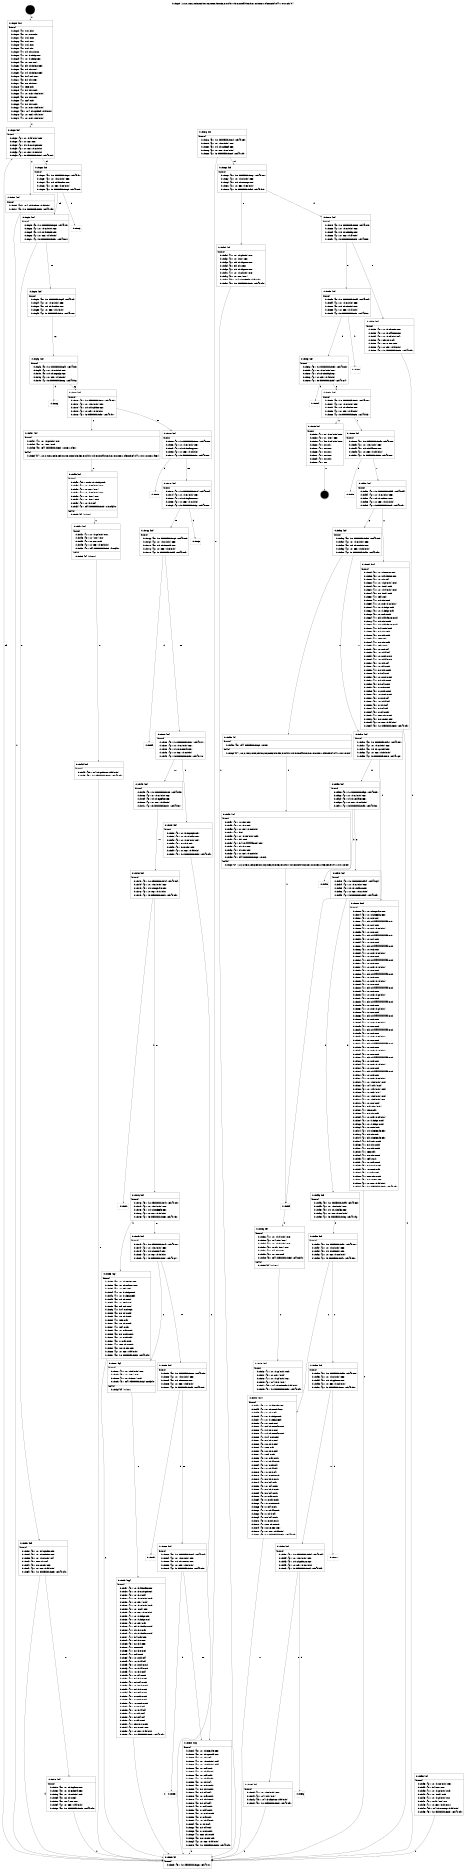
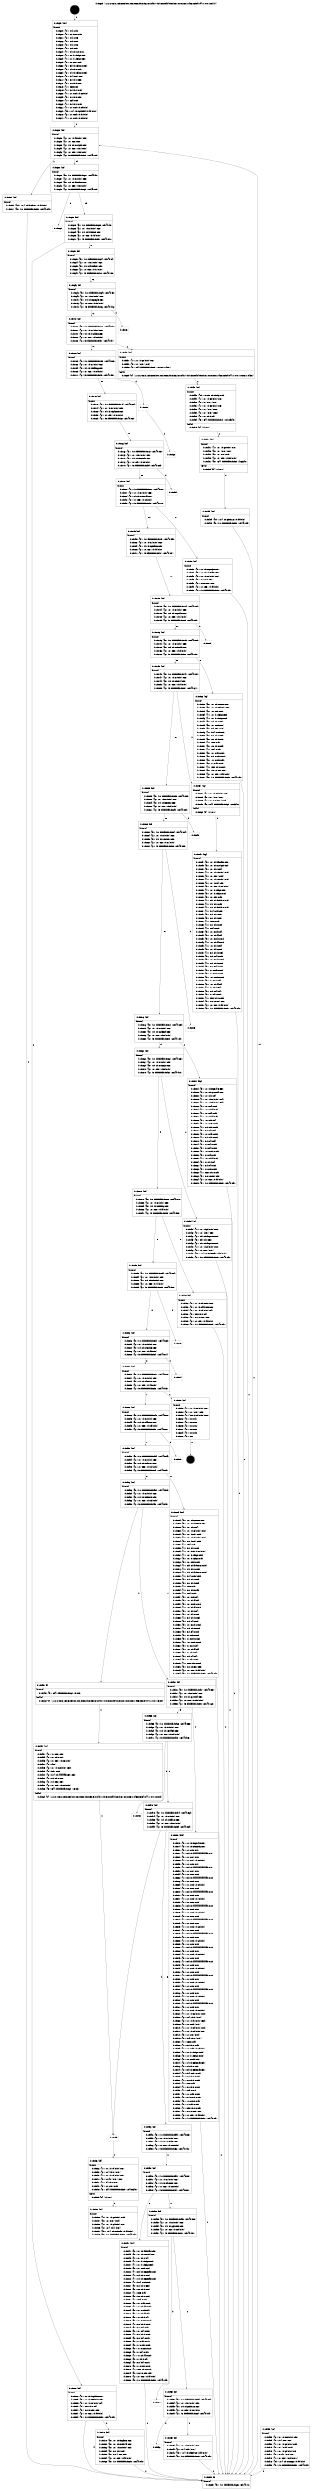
(192, 523) -> (160, 430)
(192, 1655) -> (161, 931)
